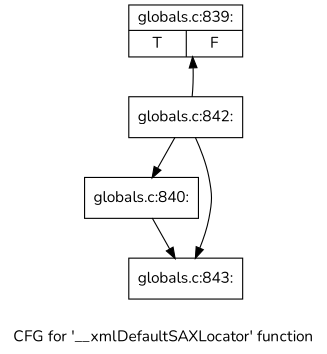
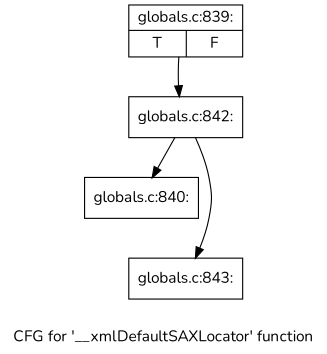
(193, 82) -> (178, 71)
(161, 233) -> none
